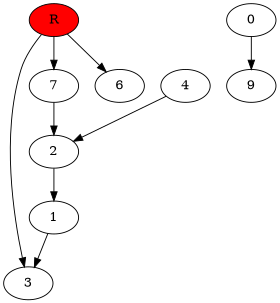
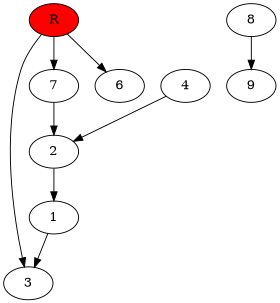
(251, 20) -> (251, 20)
